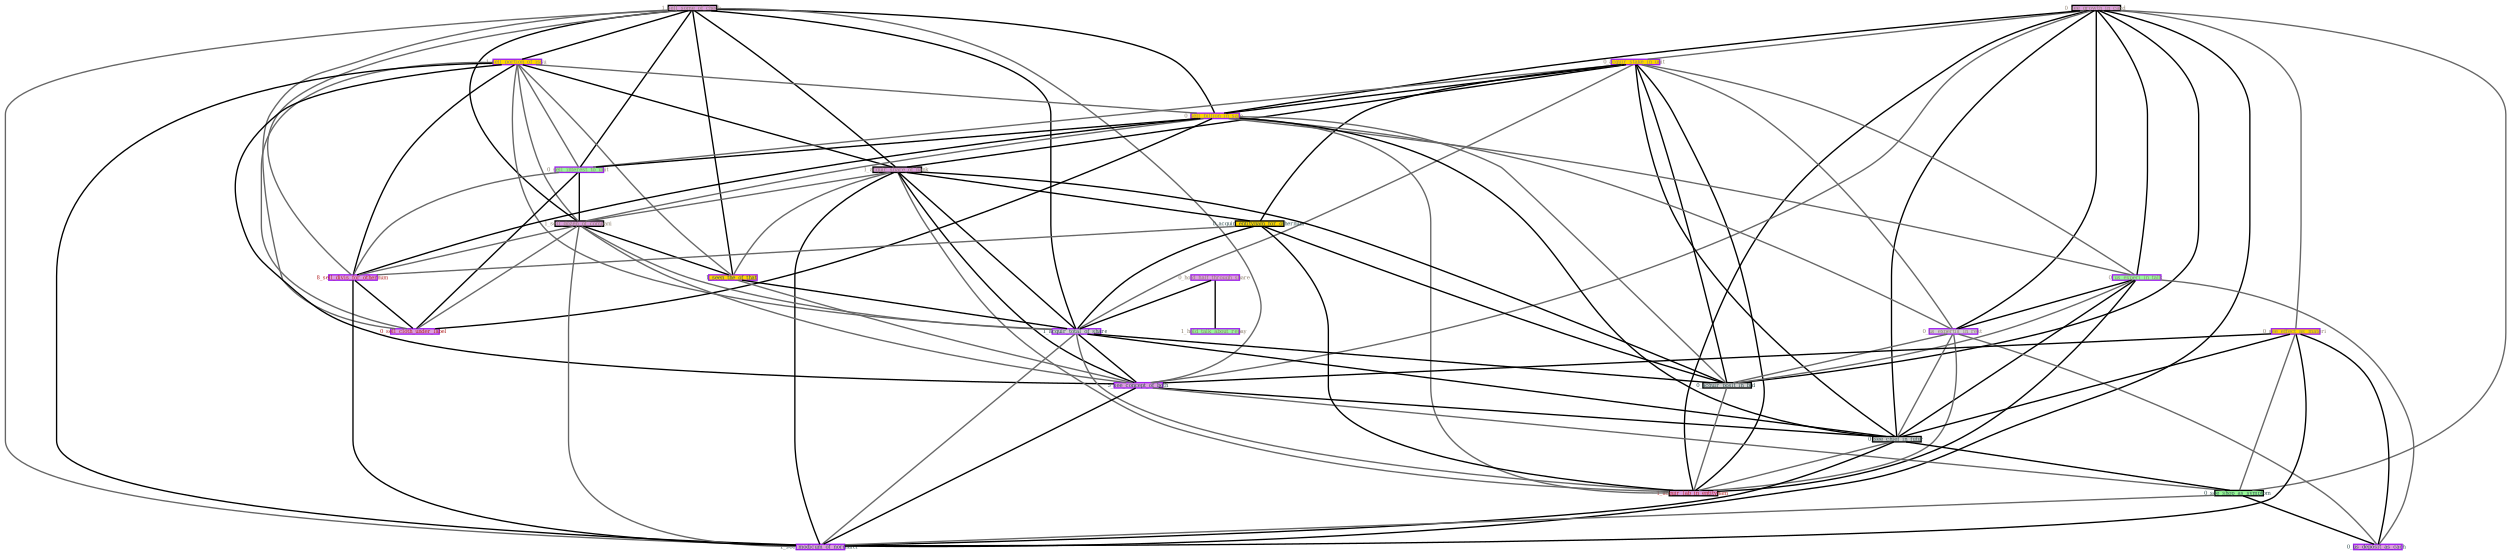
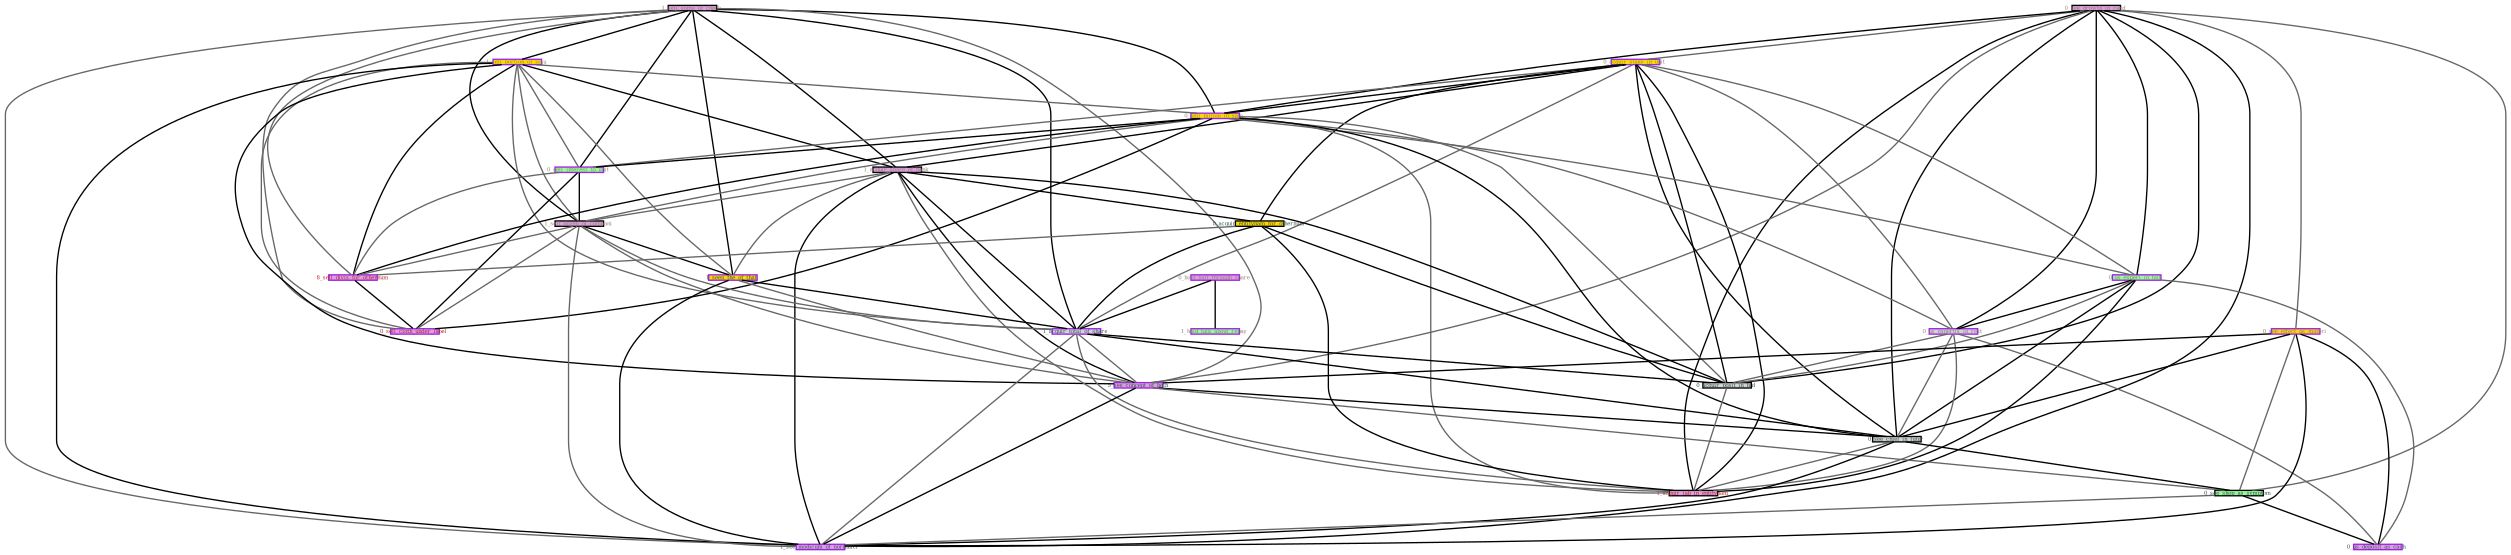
(1107, 358) -> (1107, 358)
(481, 516) -> (621, 445)
